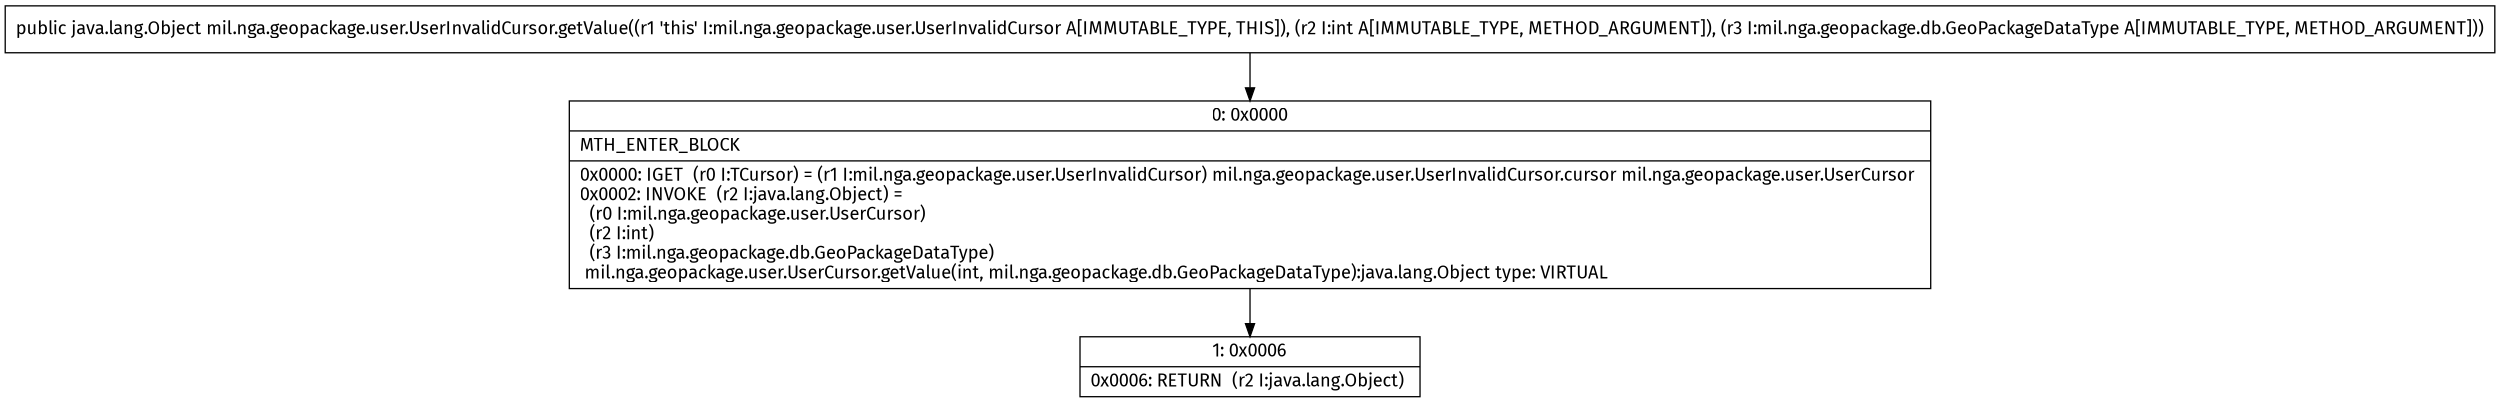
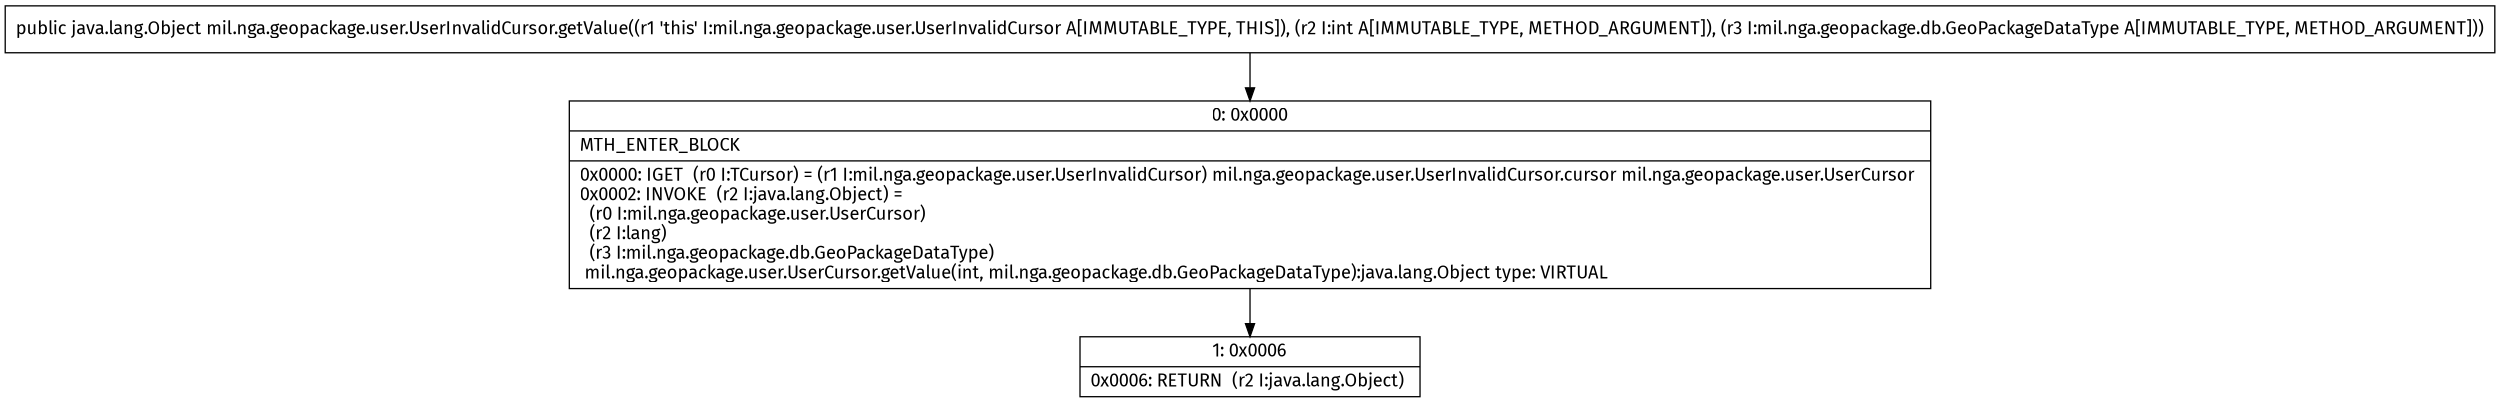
(618, 234) -> (623, 234)
